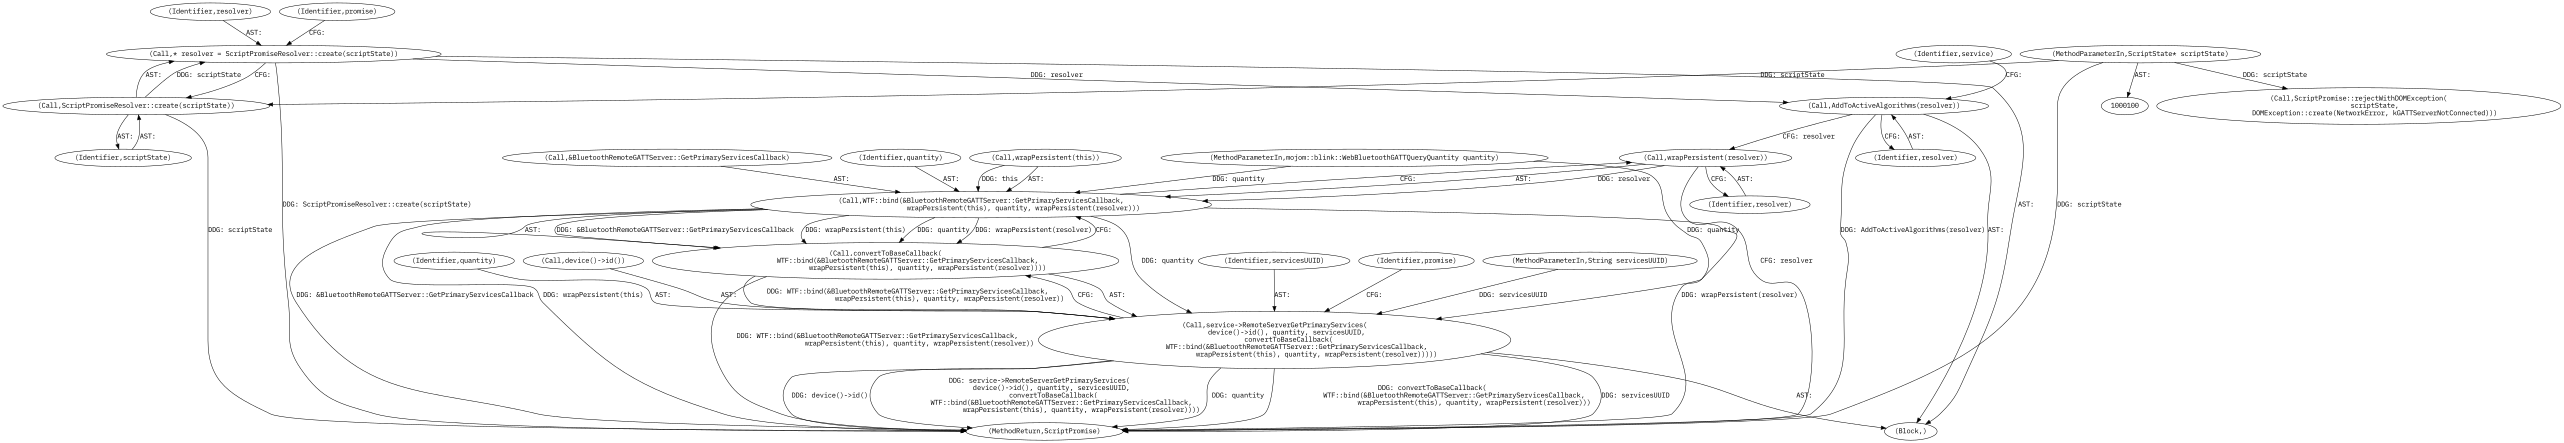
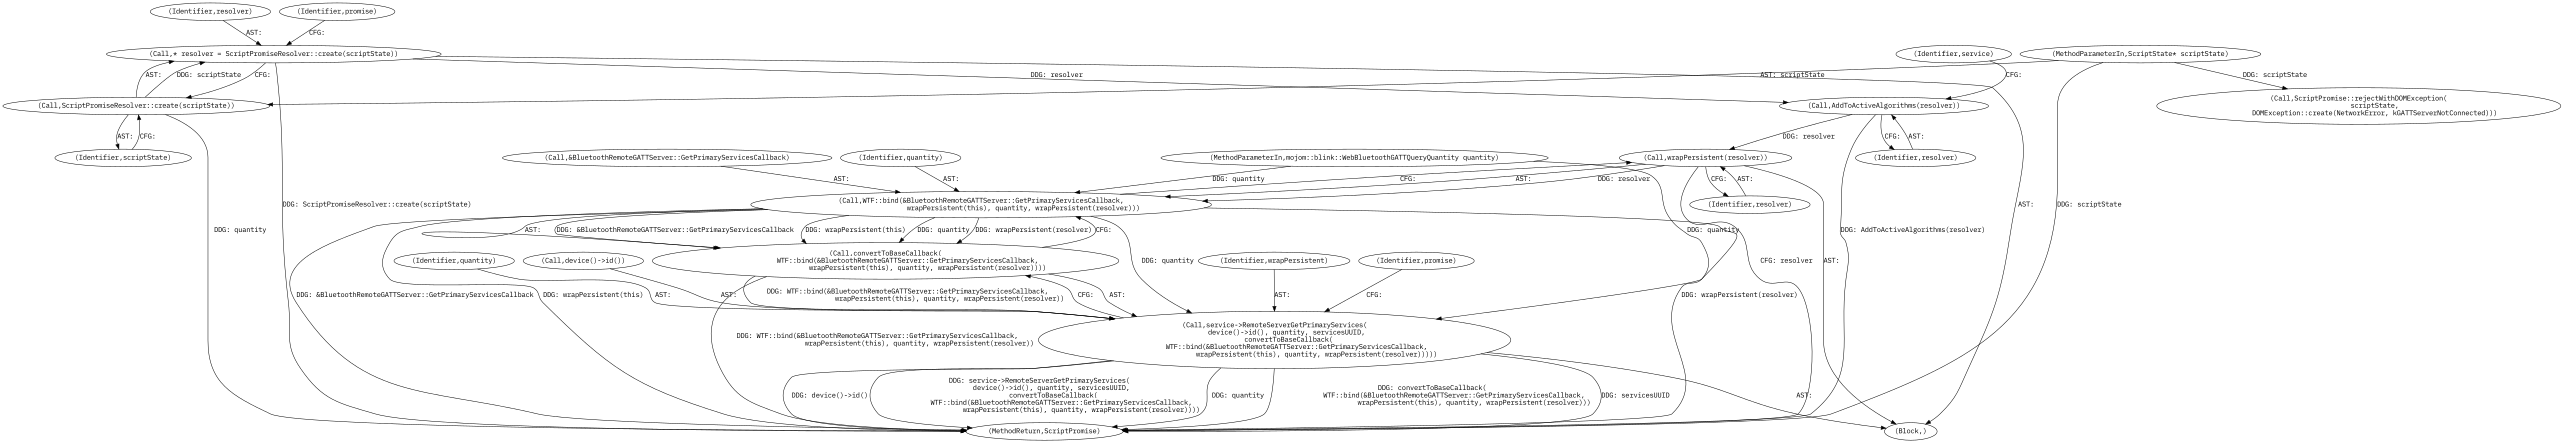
(1793, 75) -> (1793, 75)
(2125, 106) -> none
(150, 137) -> (150, 137)
(1809, 137) -> (1809, 137)
(1045, 158) -> none
(240, 230) -> (240, 230)
(1987, 256) -> (1824, 282)
(1274, 261) -> (1274, 261)
(1590, 261) -> none
